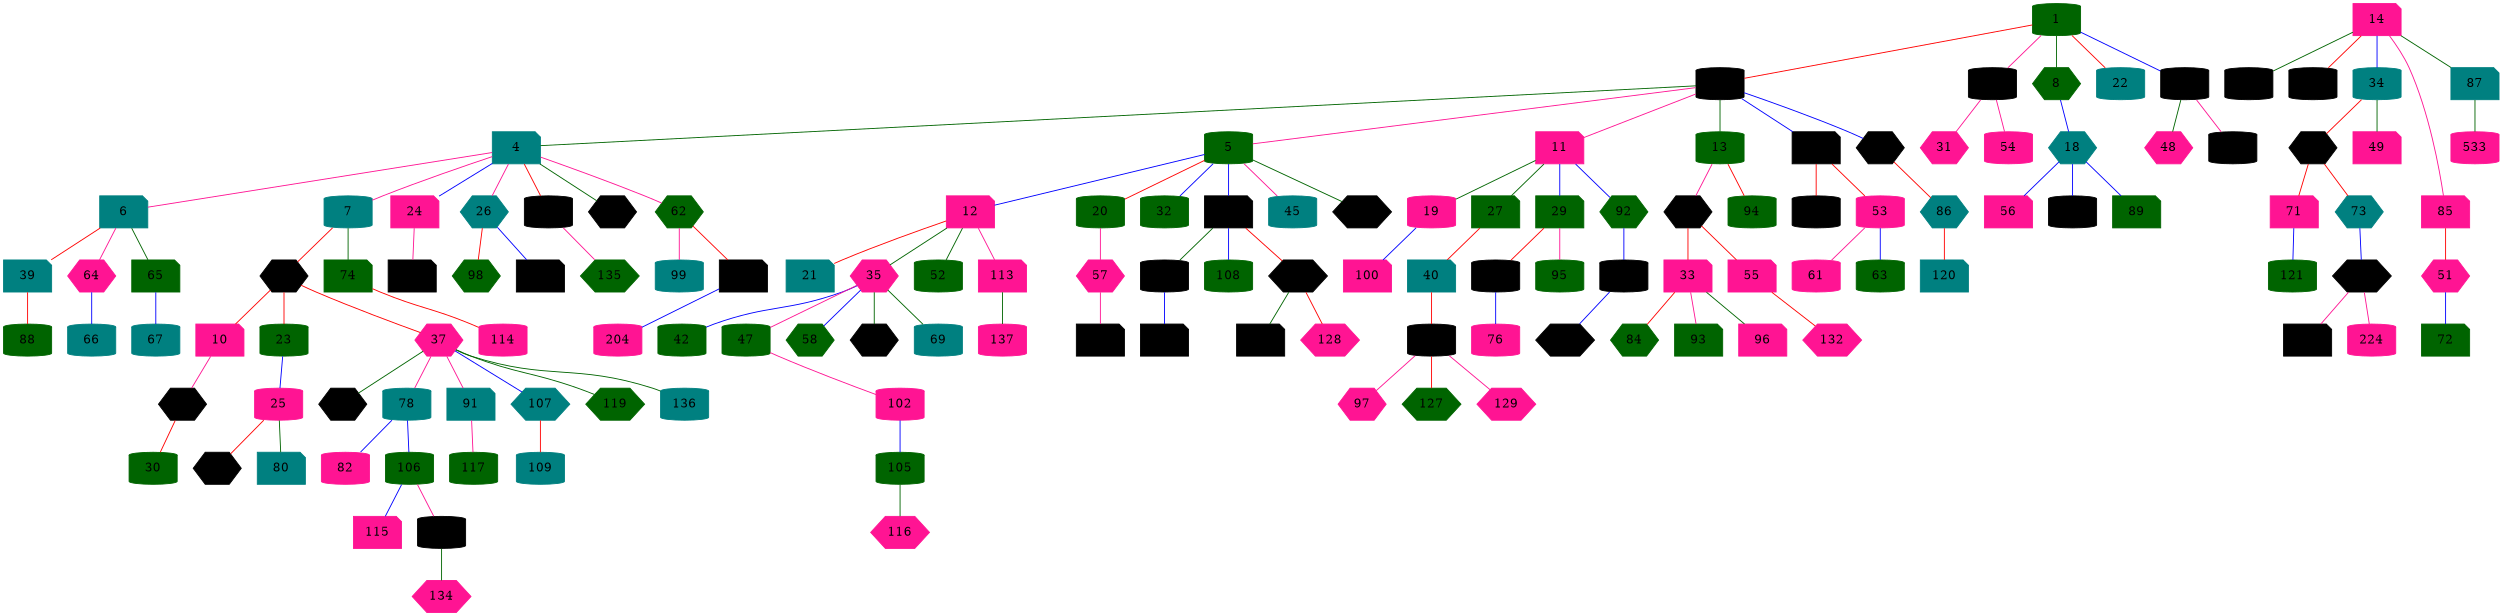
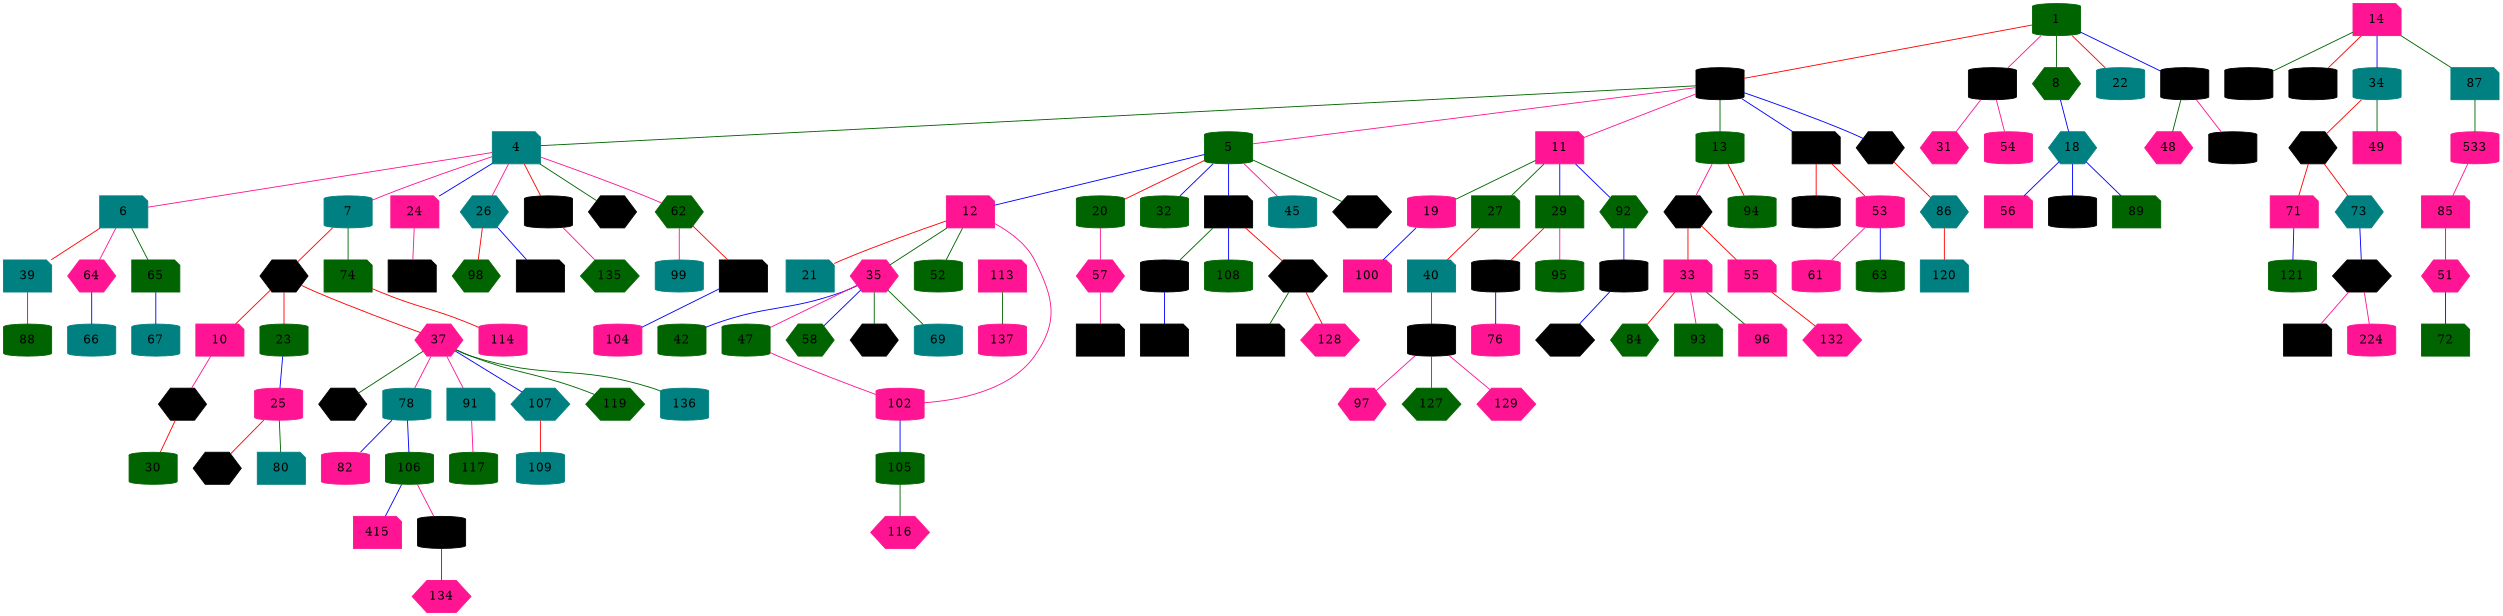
(2425, 113) -> (2460, 180)
(986, 244) -> (1043, 341)
(618, 340) -> (618, 340)
(377, 532) -> (377, 532)
